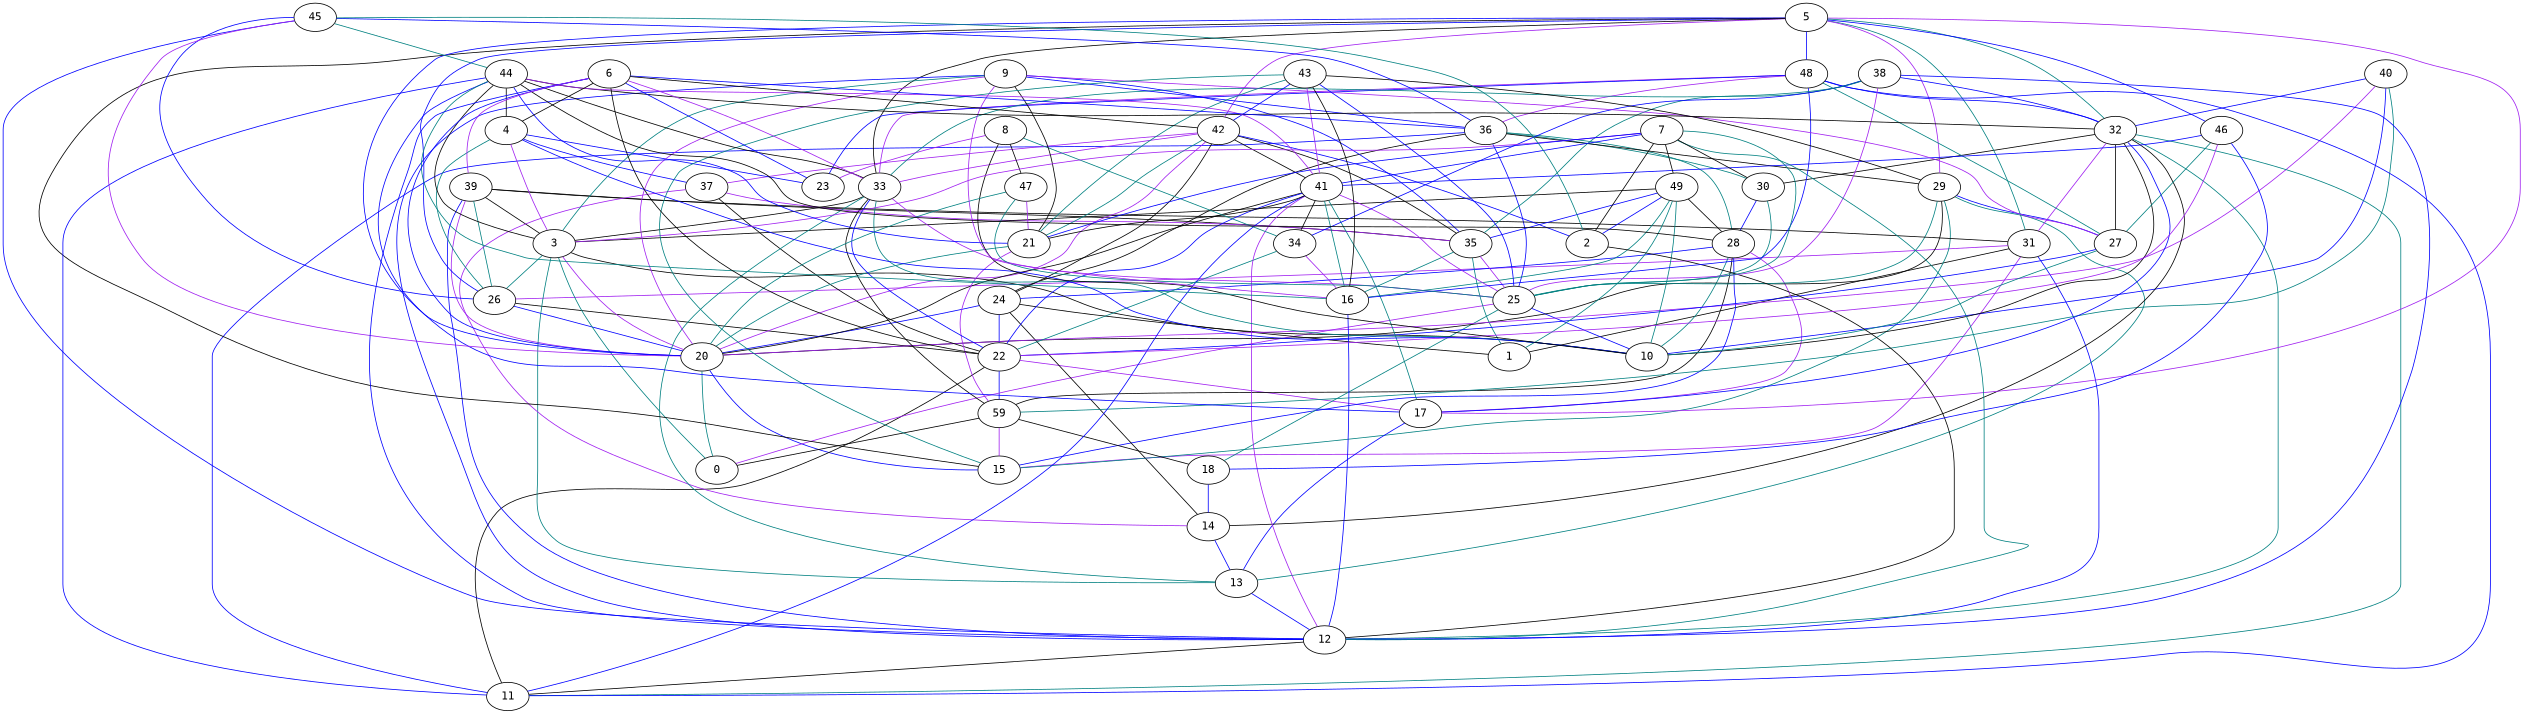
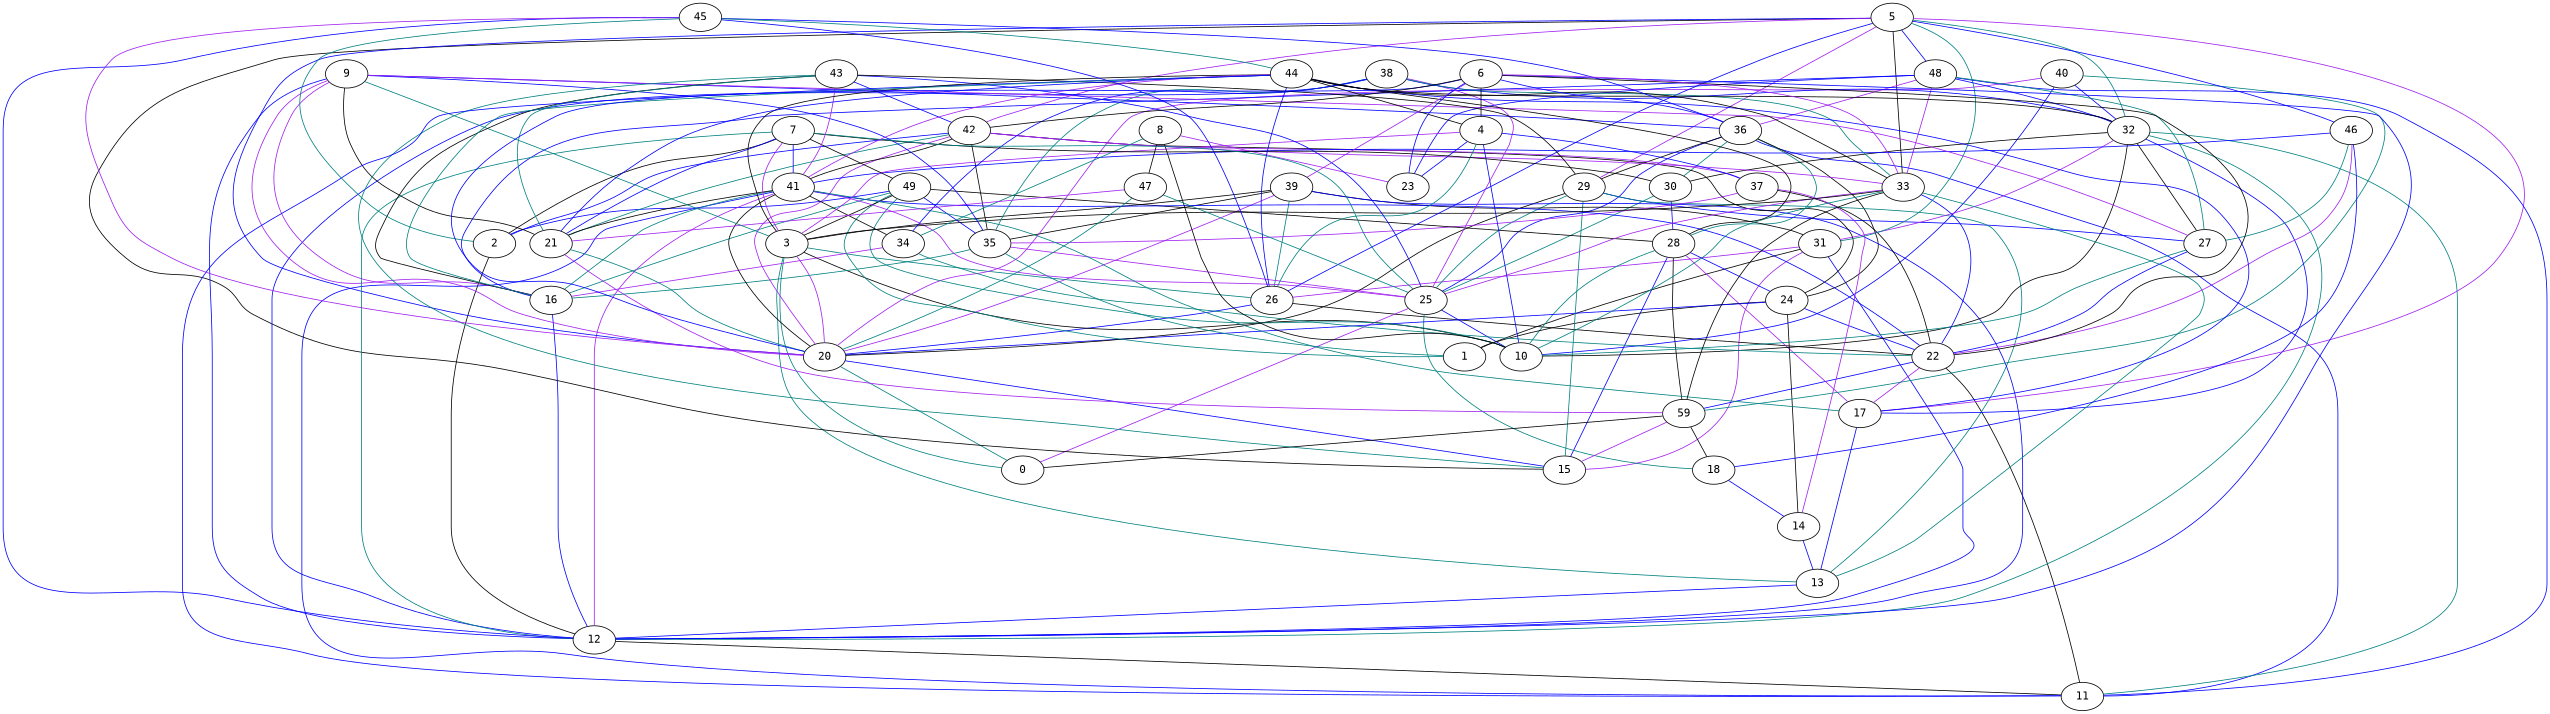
none -> (1262, 186)
(1799, 457) -> none
